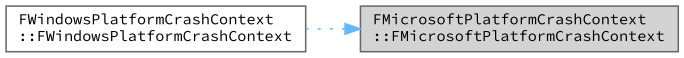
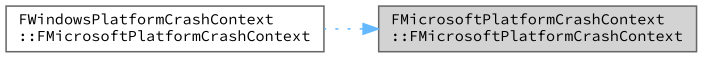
(156, 29) -> (165, 29)
